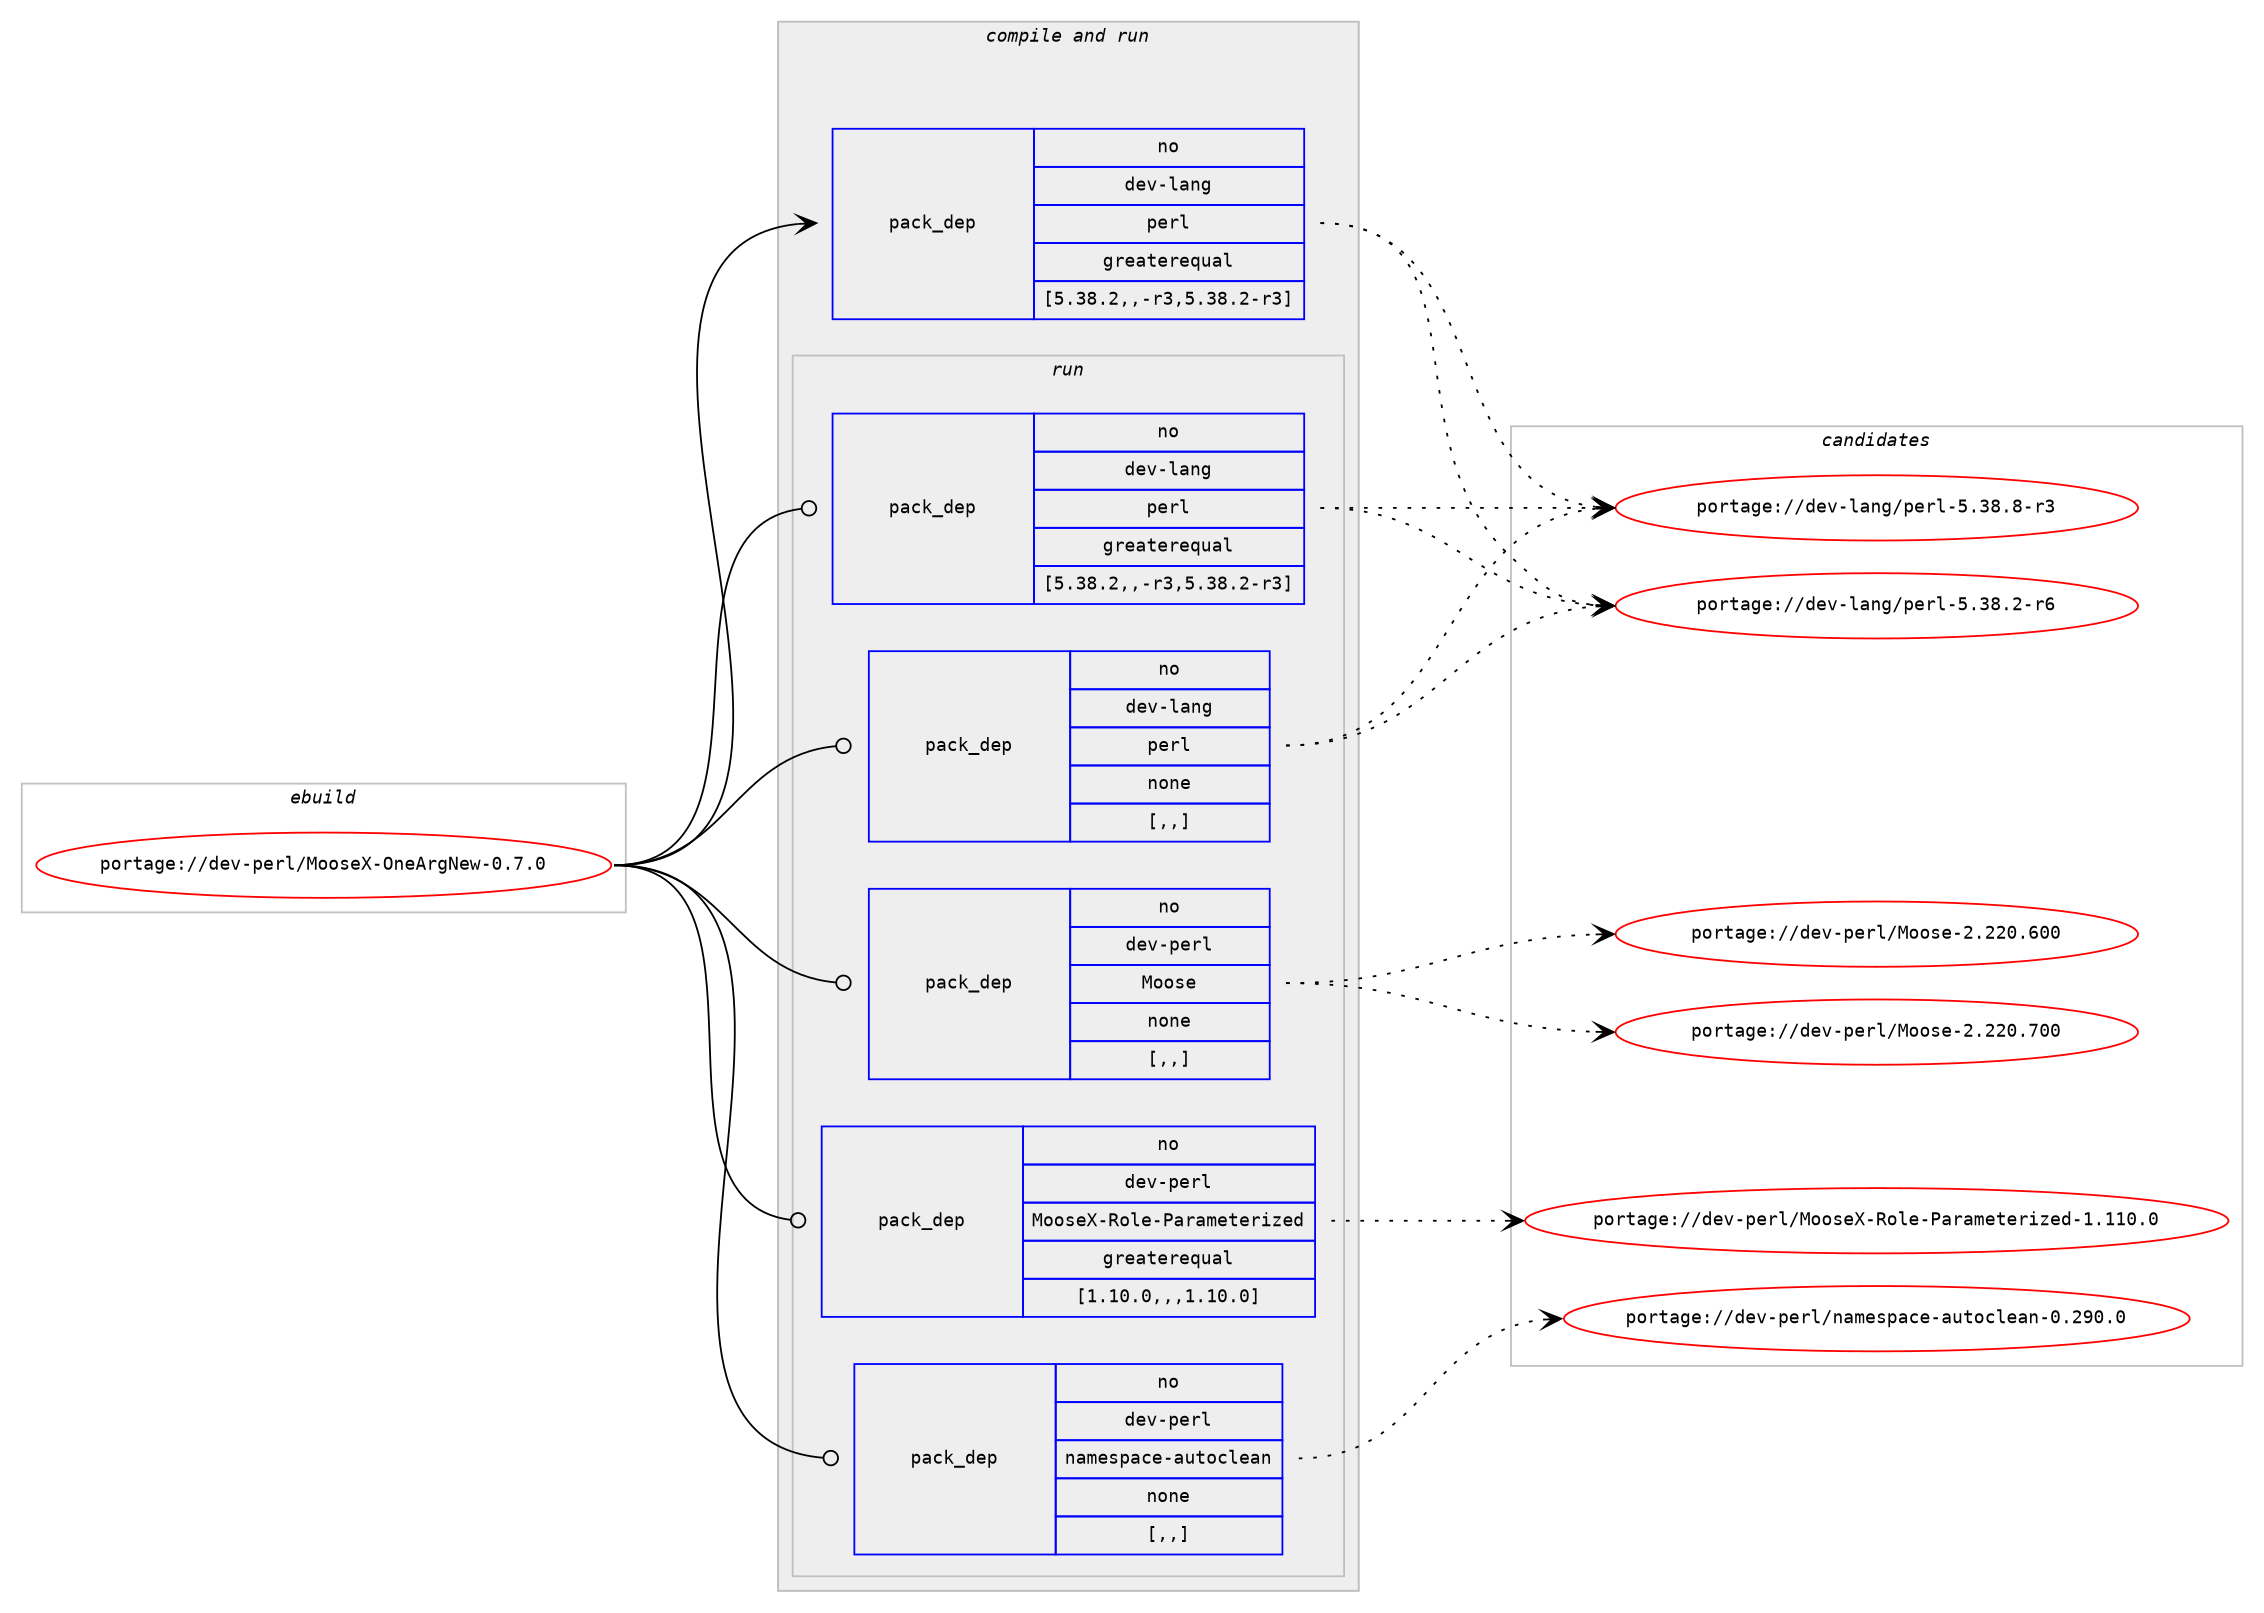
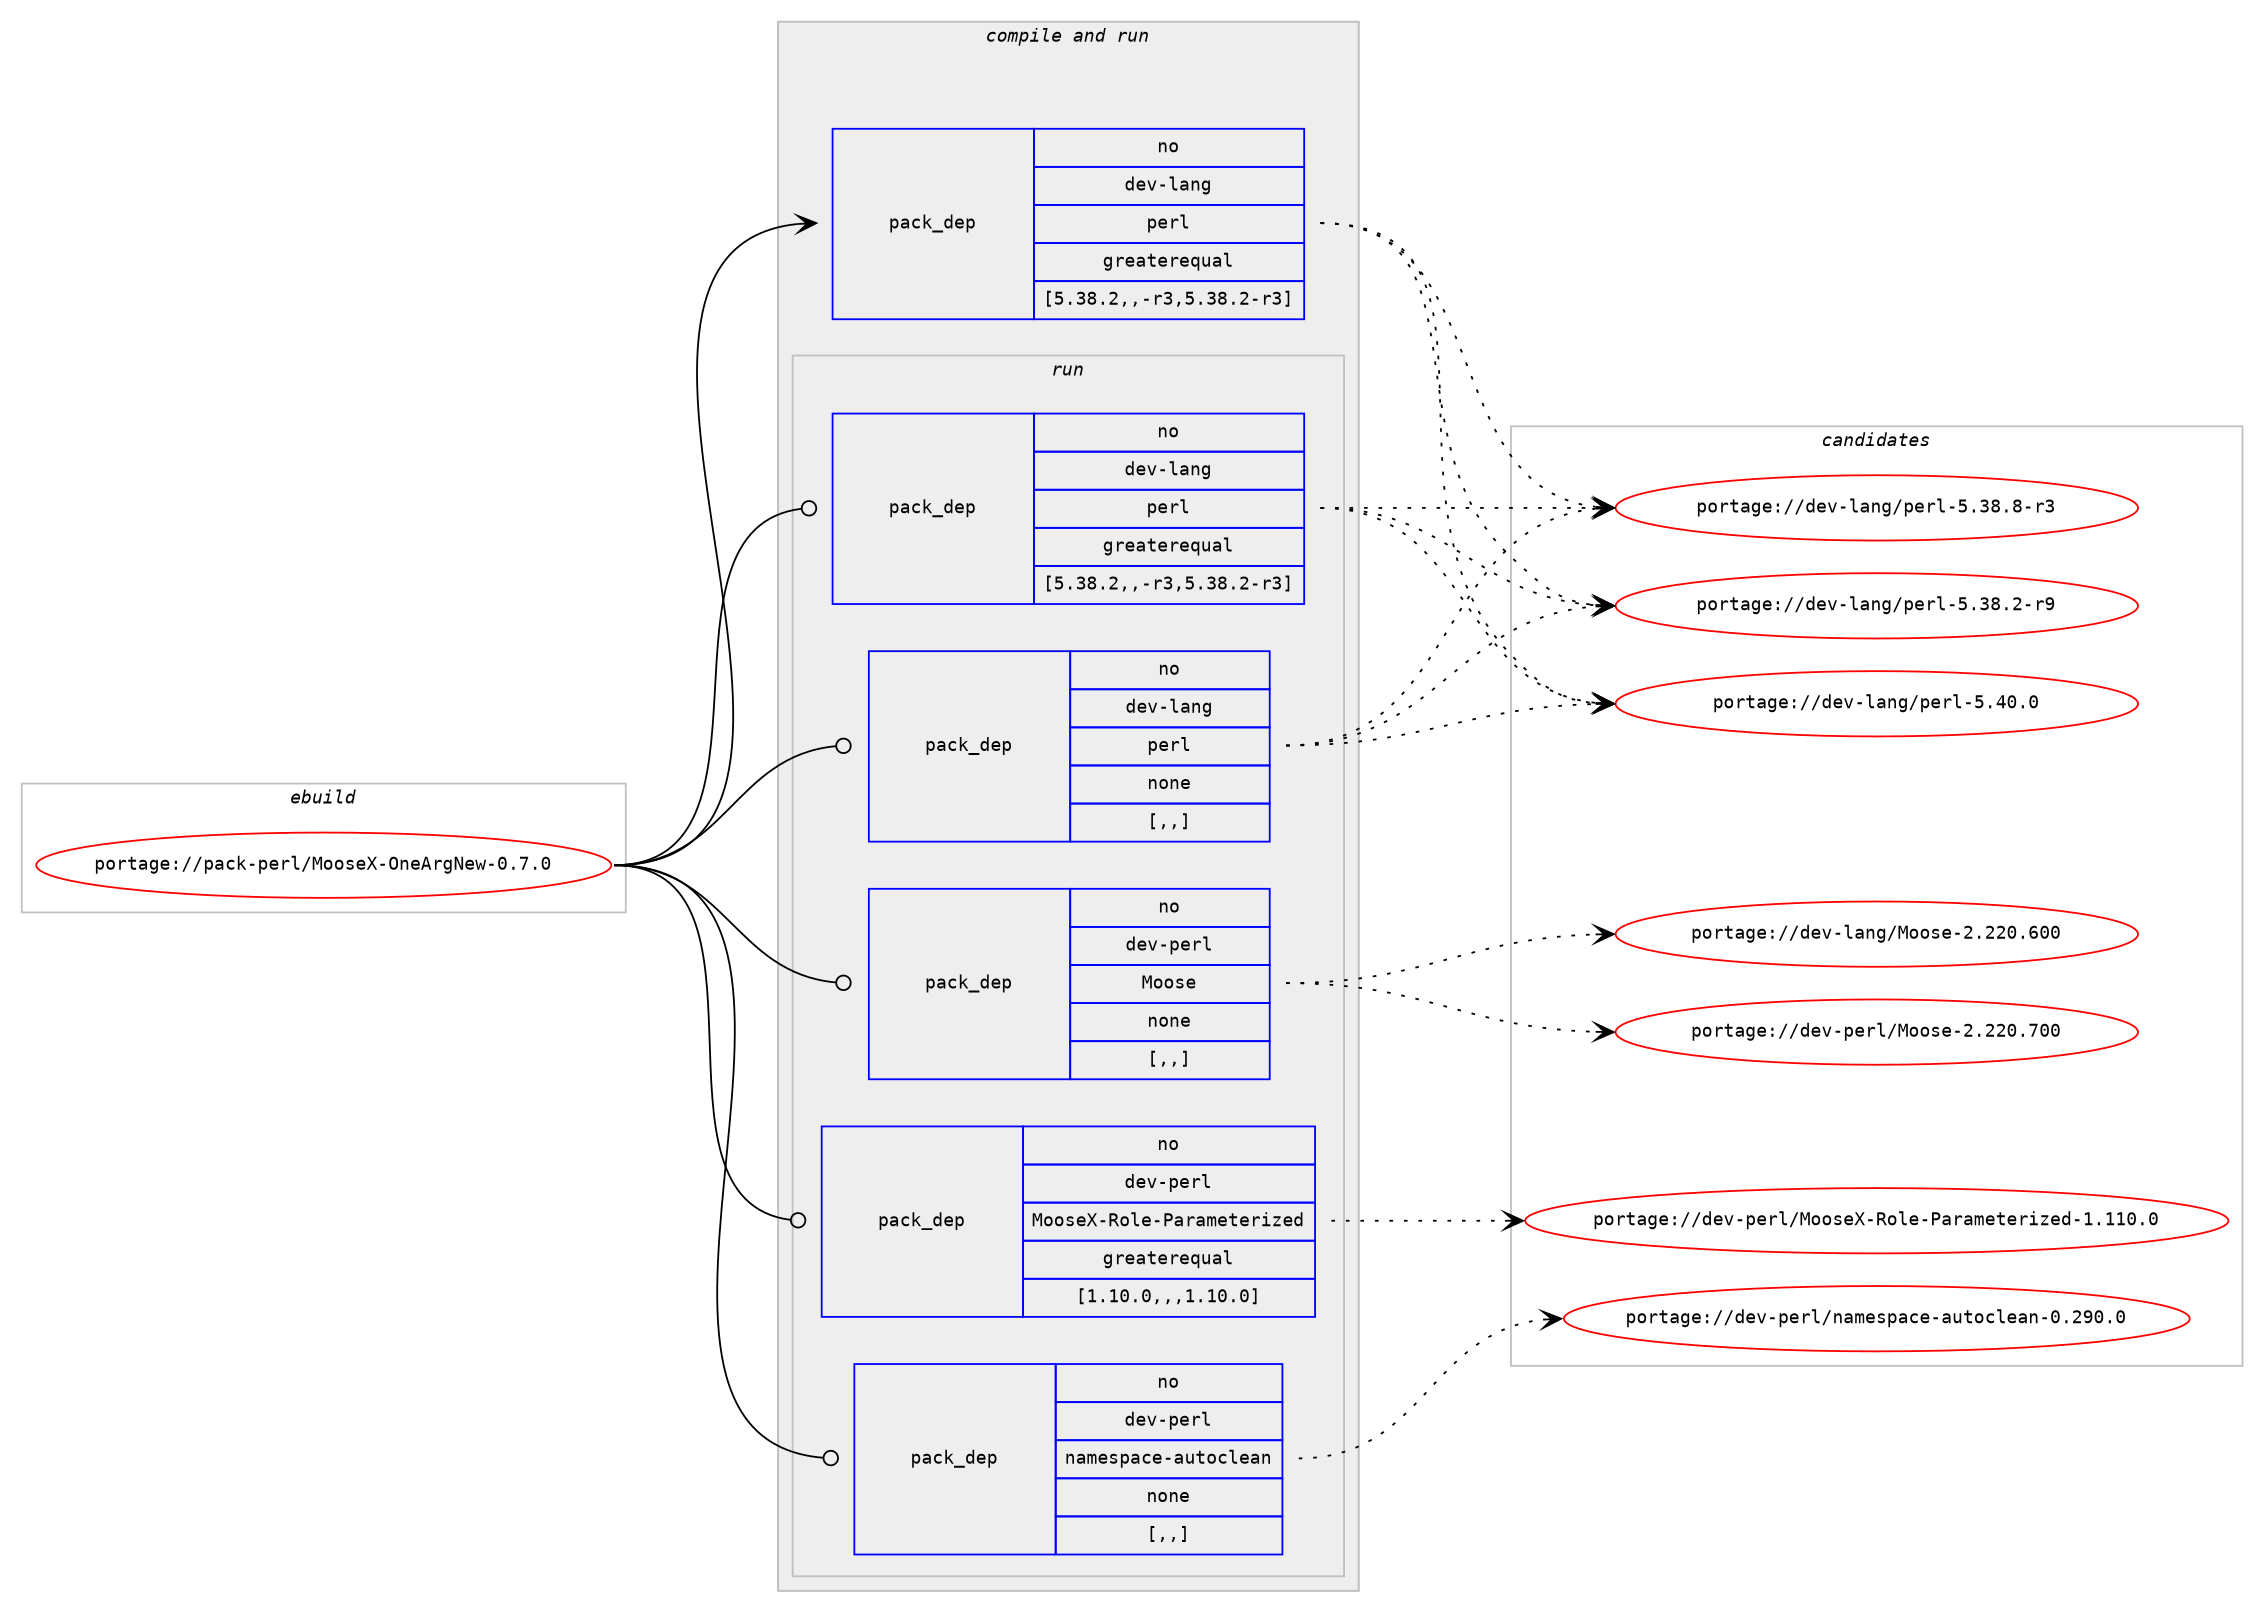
(1877, 606) -> (1877, 606)
none -> (1877, 704)
(324, 865) -> (324, 865)
(1877, 934) -> (1877, 934)
